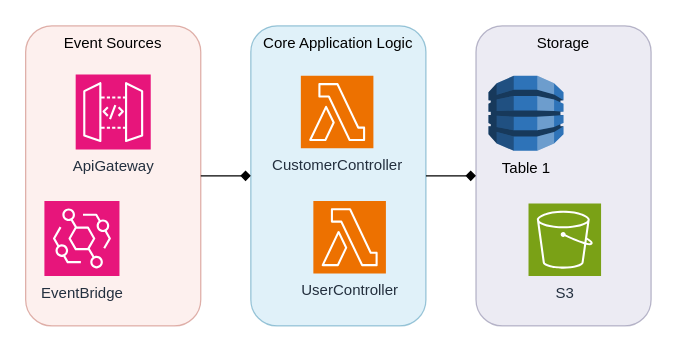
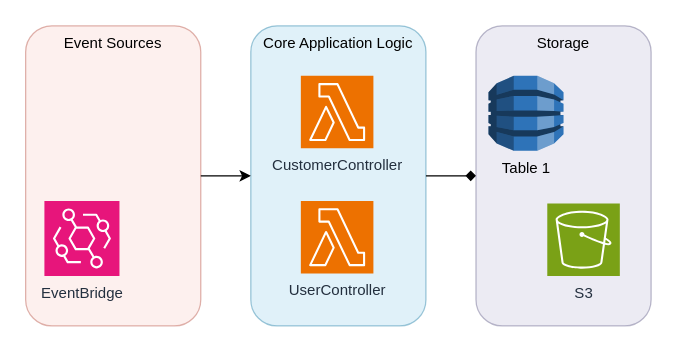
(113, 112) -> none
(240, 176) -> (241, 176)
(349, 237) -> (337, 237)
(564, 239) -> (583, 239)
